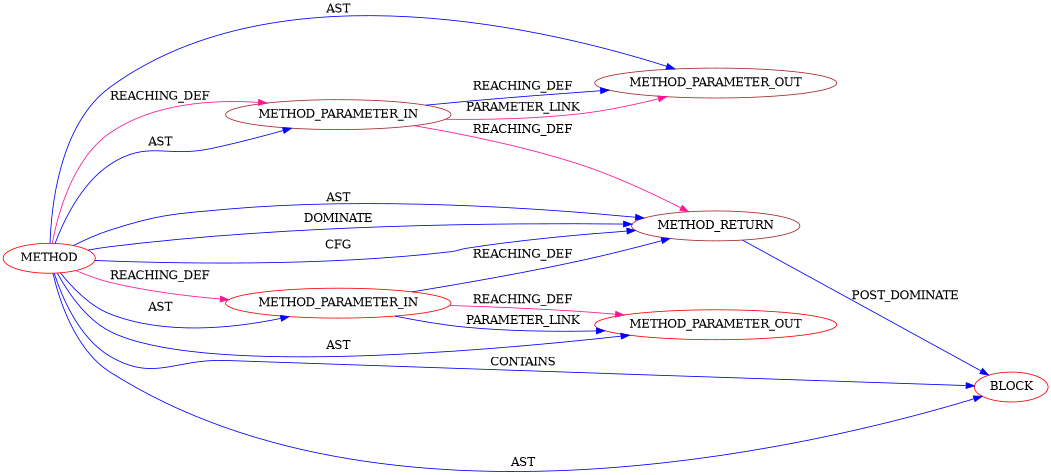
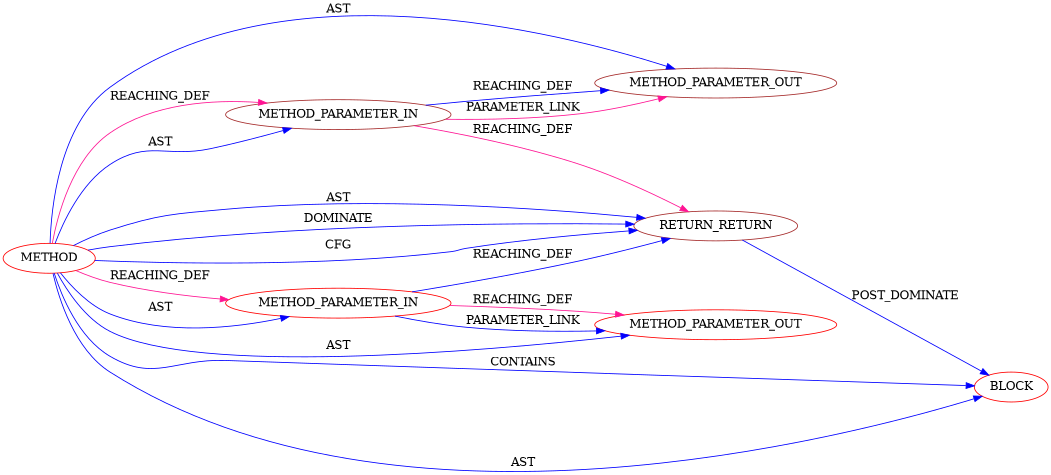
(716, 226) -> (716, 226)
